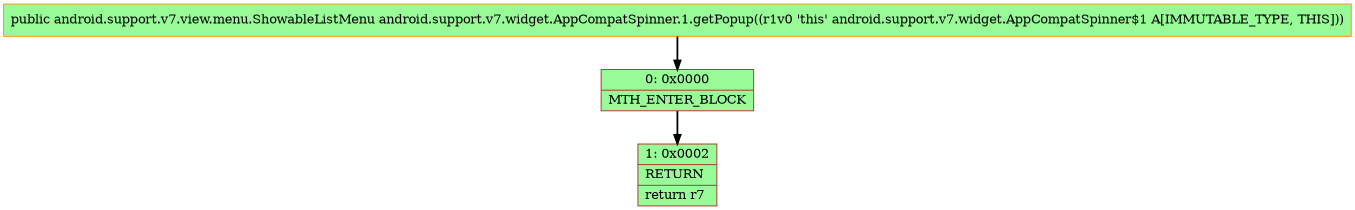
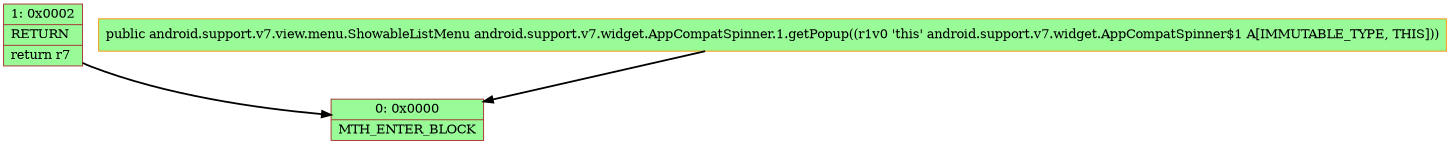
(677, 123) -> (200, 97)
